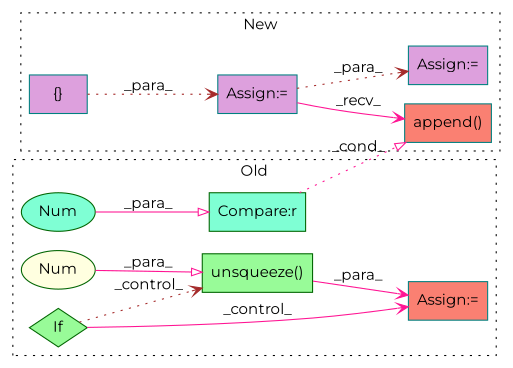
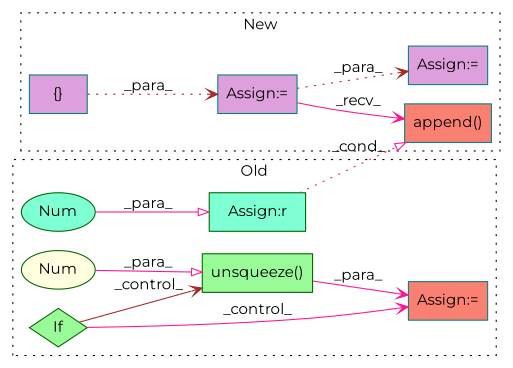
(257, 212) -> (257, 212)
(135, 307) -> (135, 307)
